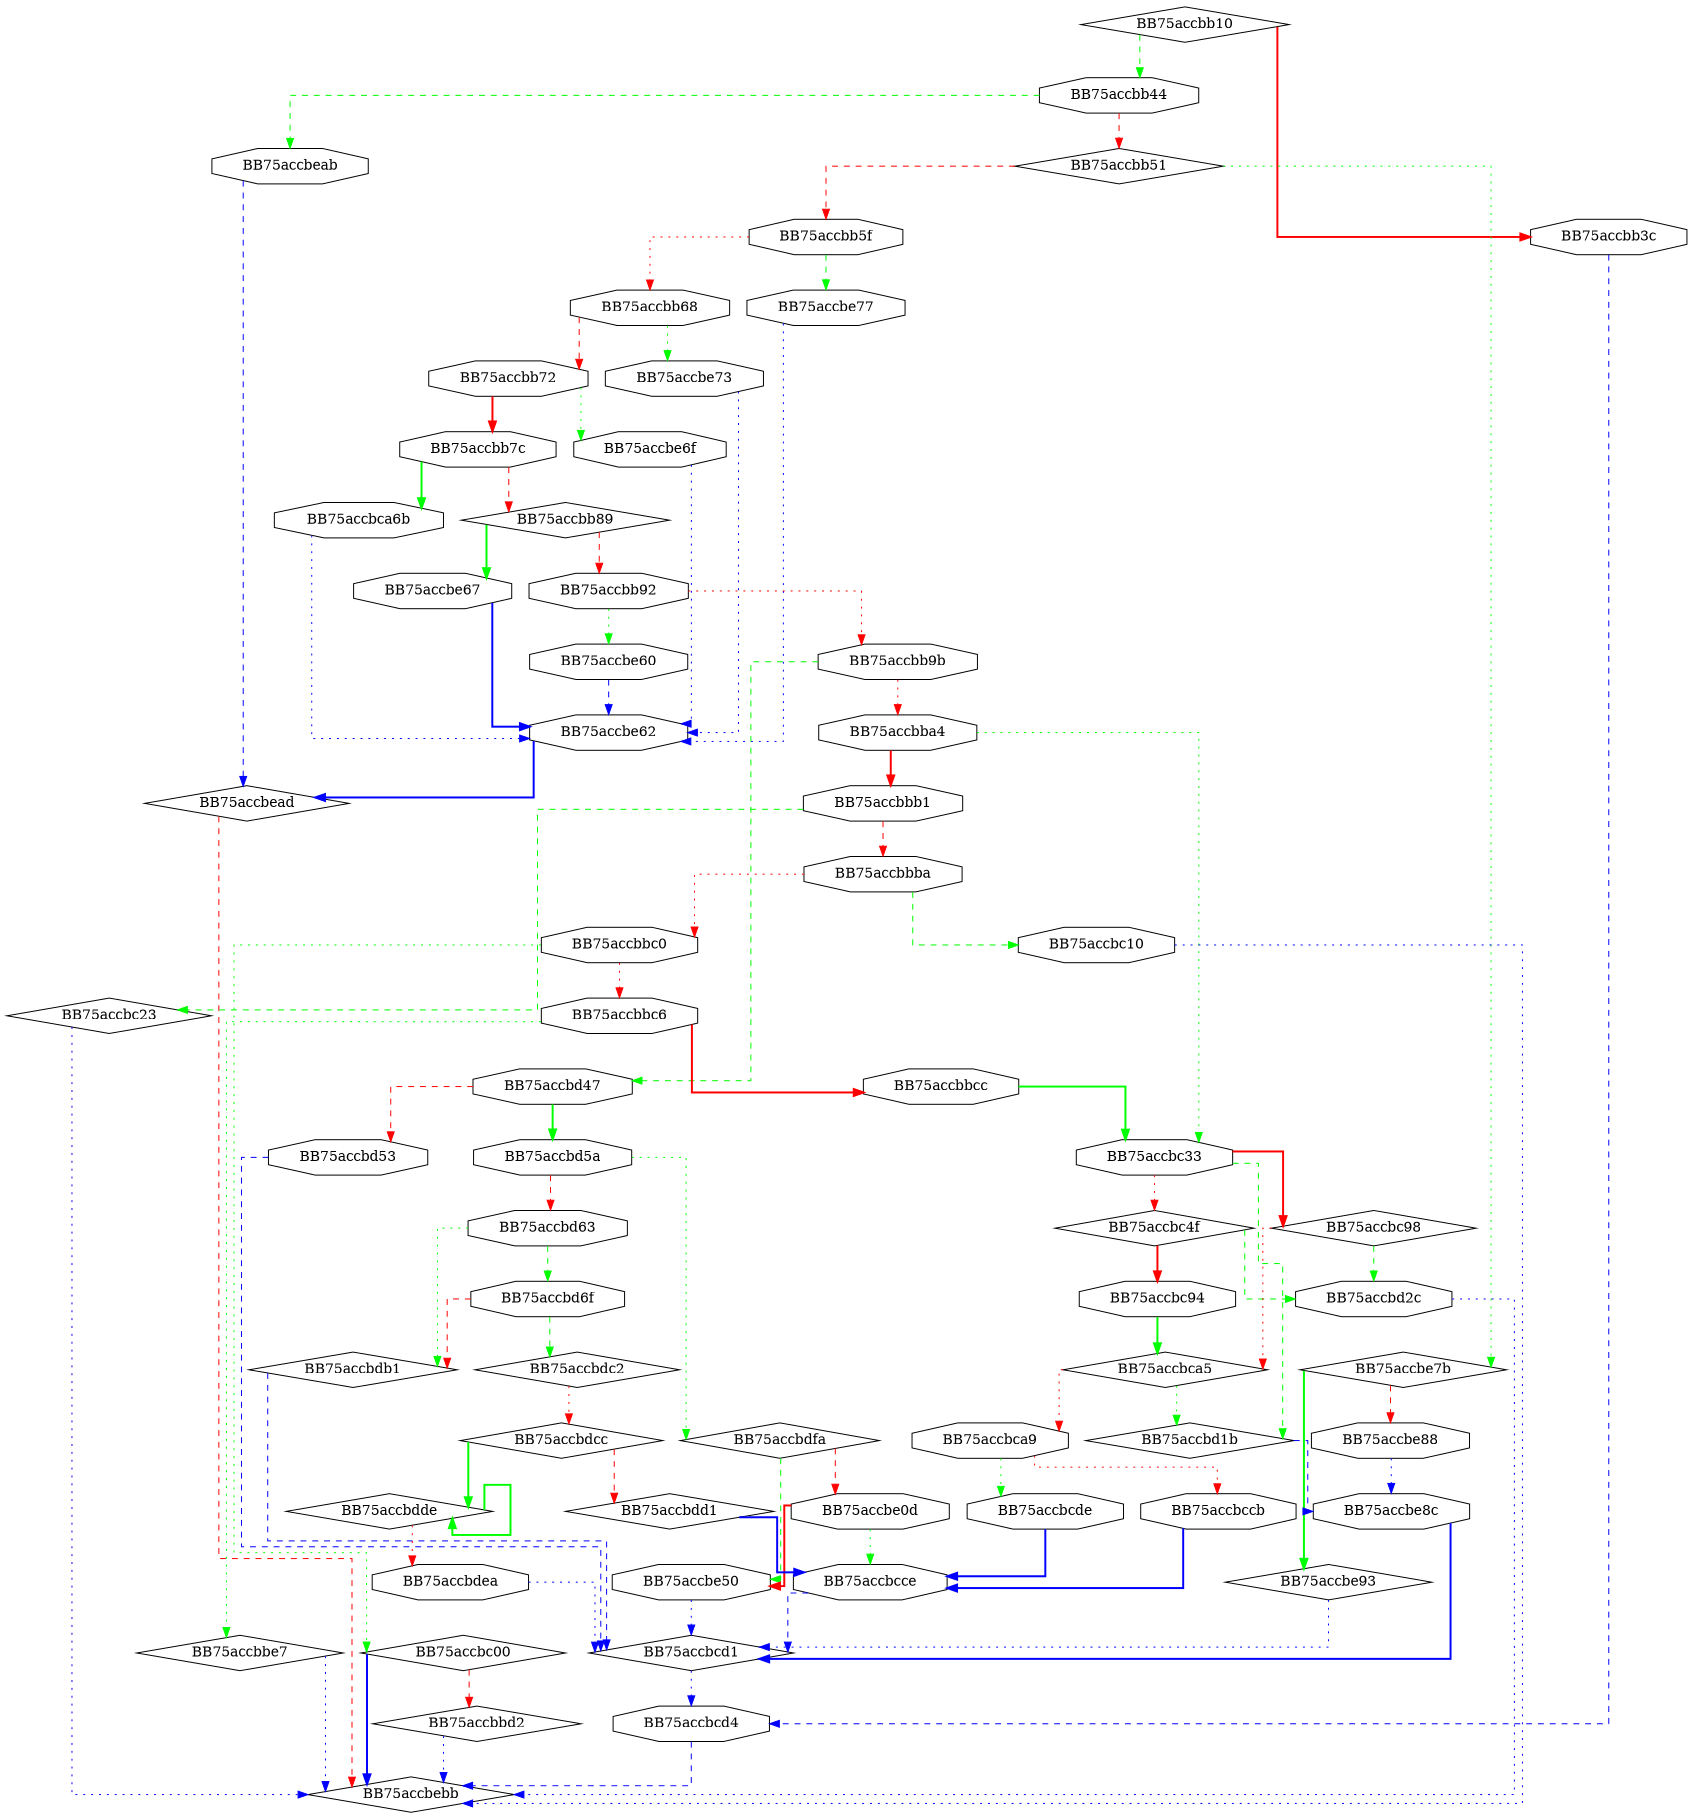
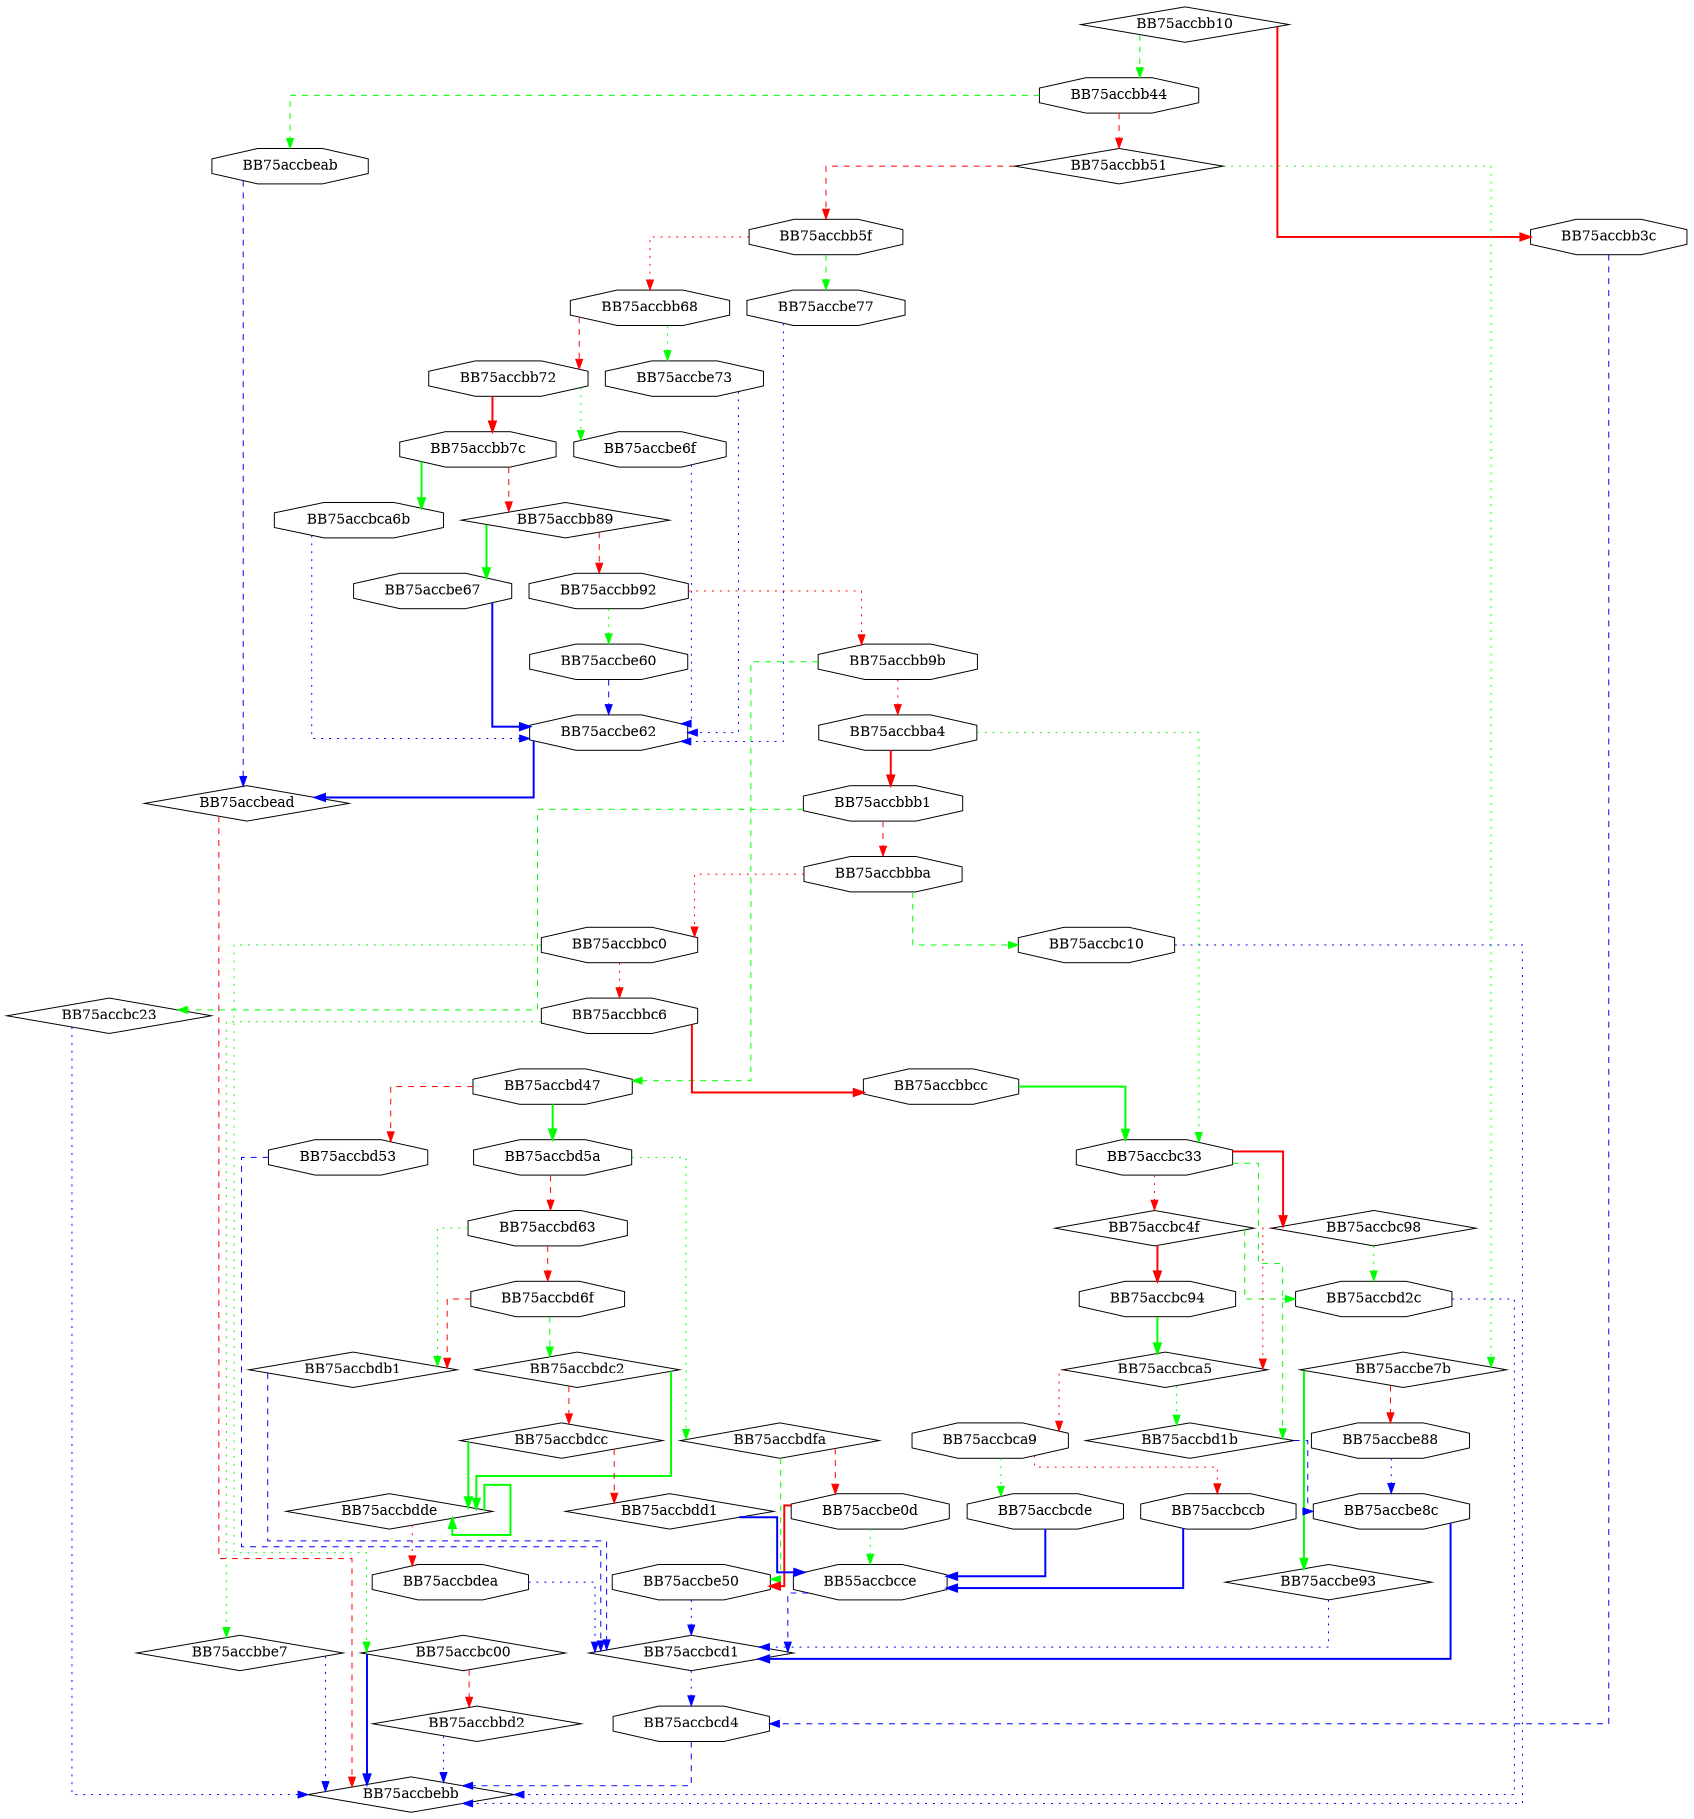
(548, 1259) -> (548, 1259)
(1374, 1259) -> (1374, 1259)
(569, 1400) -> (569, 1400)
none -> (623, 1476)
(870, 1582) -> (870, 1582)
